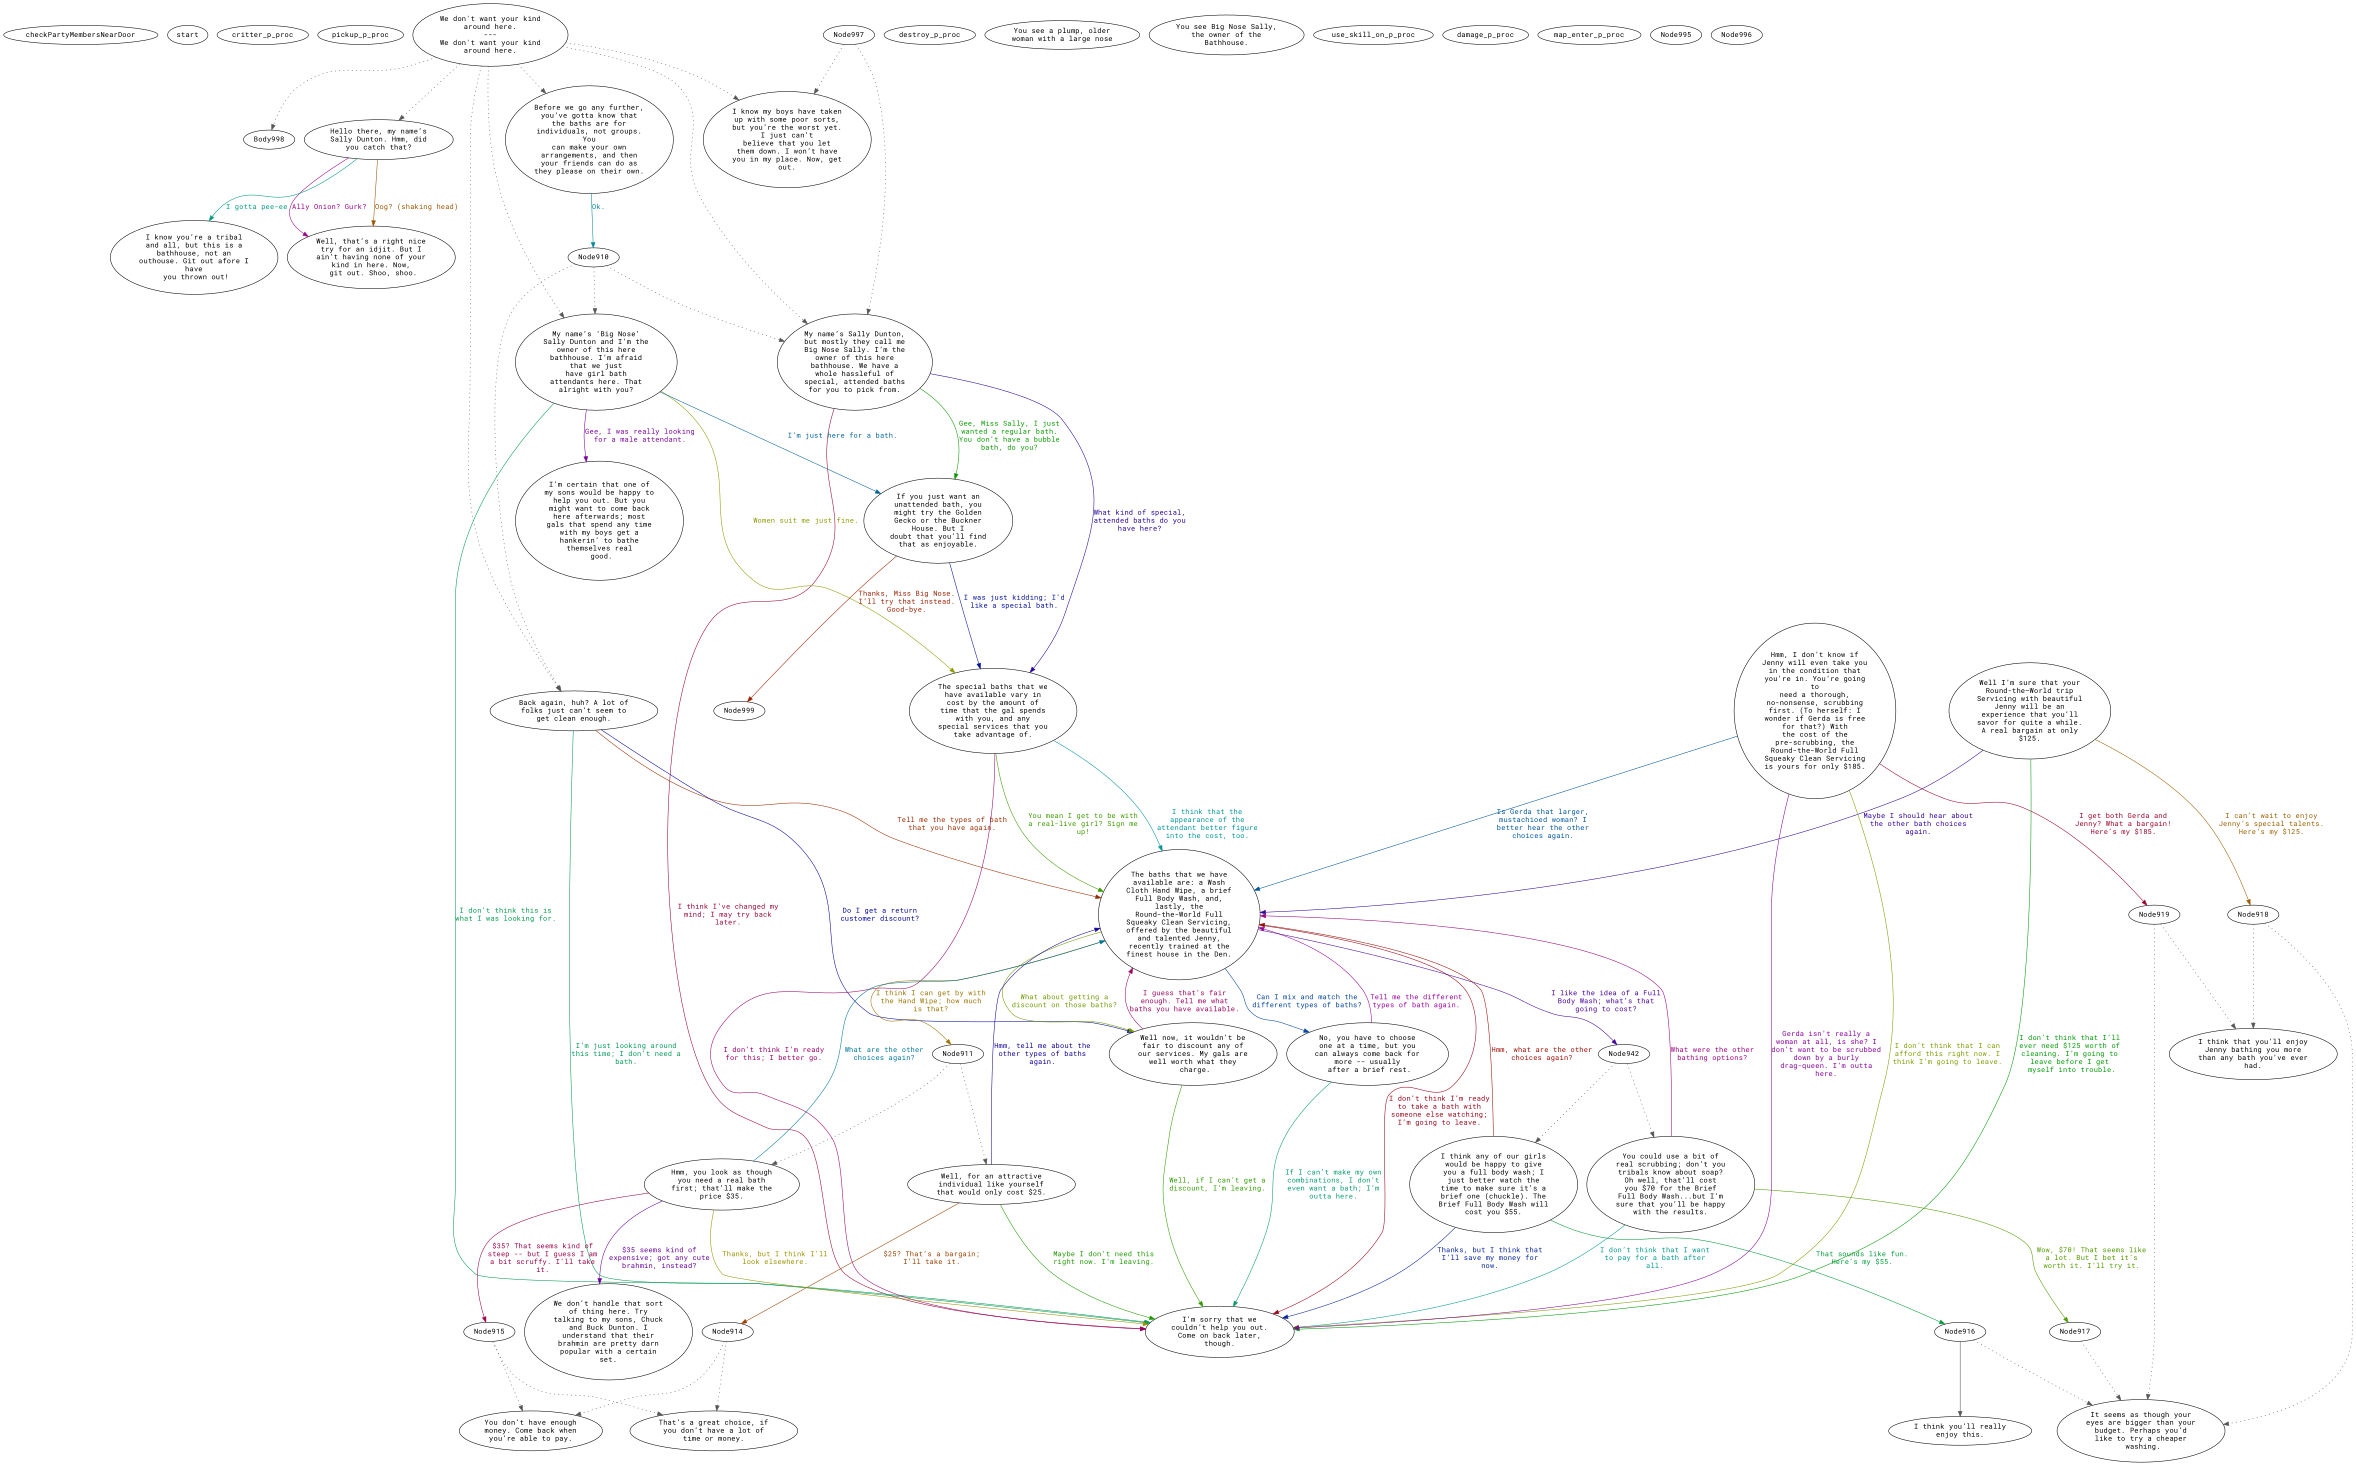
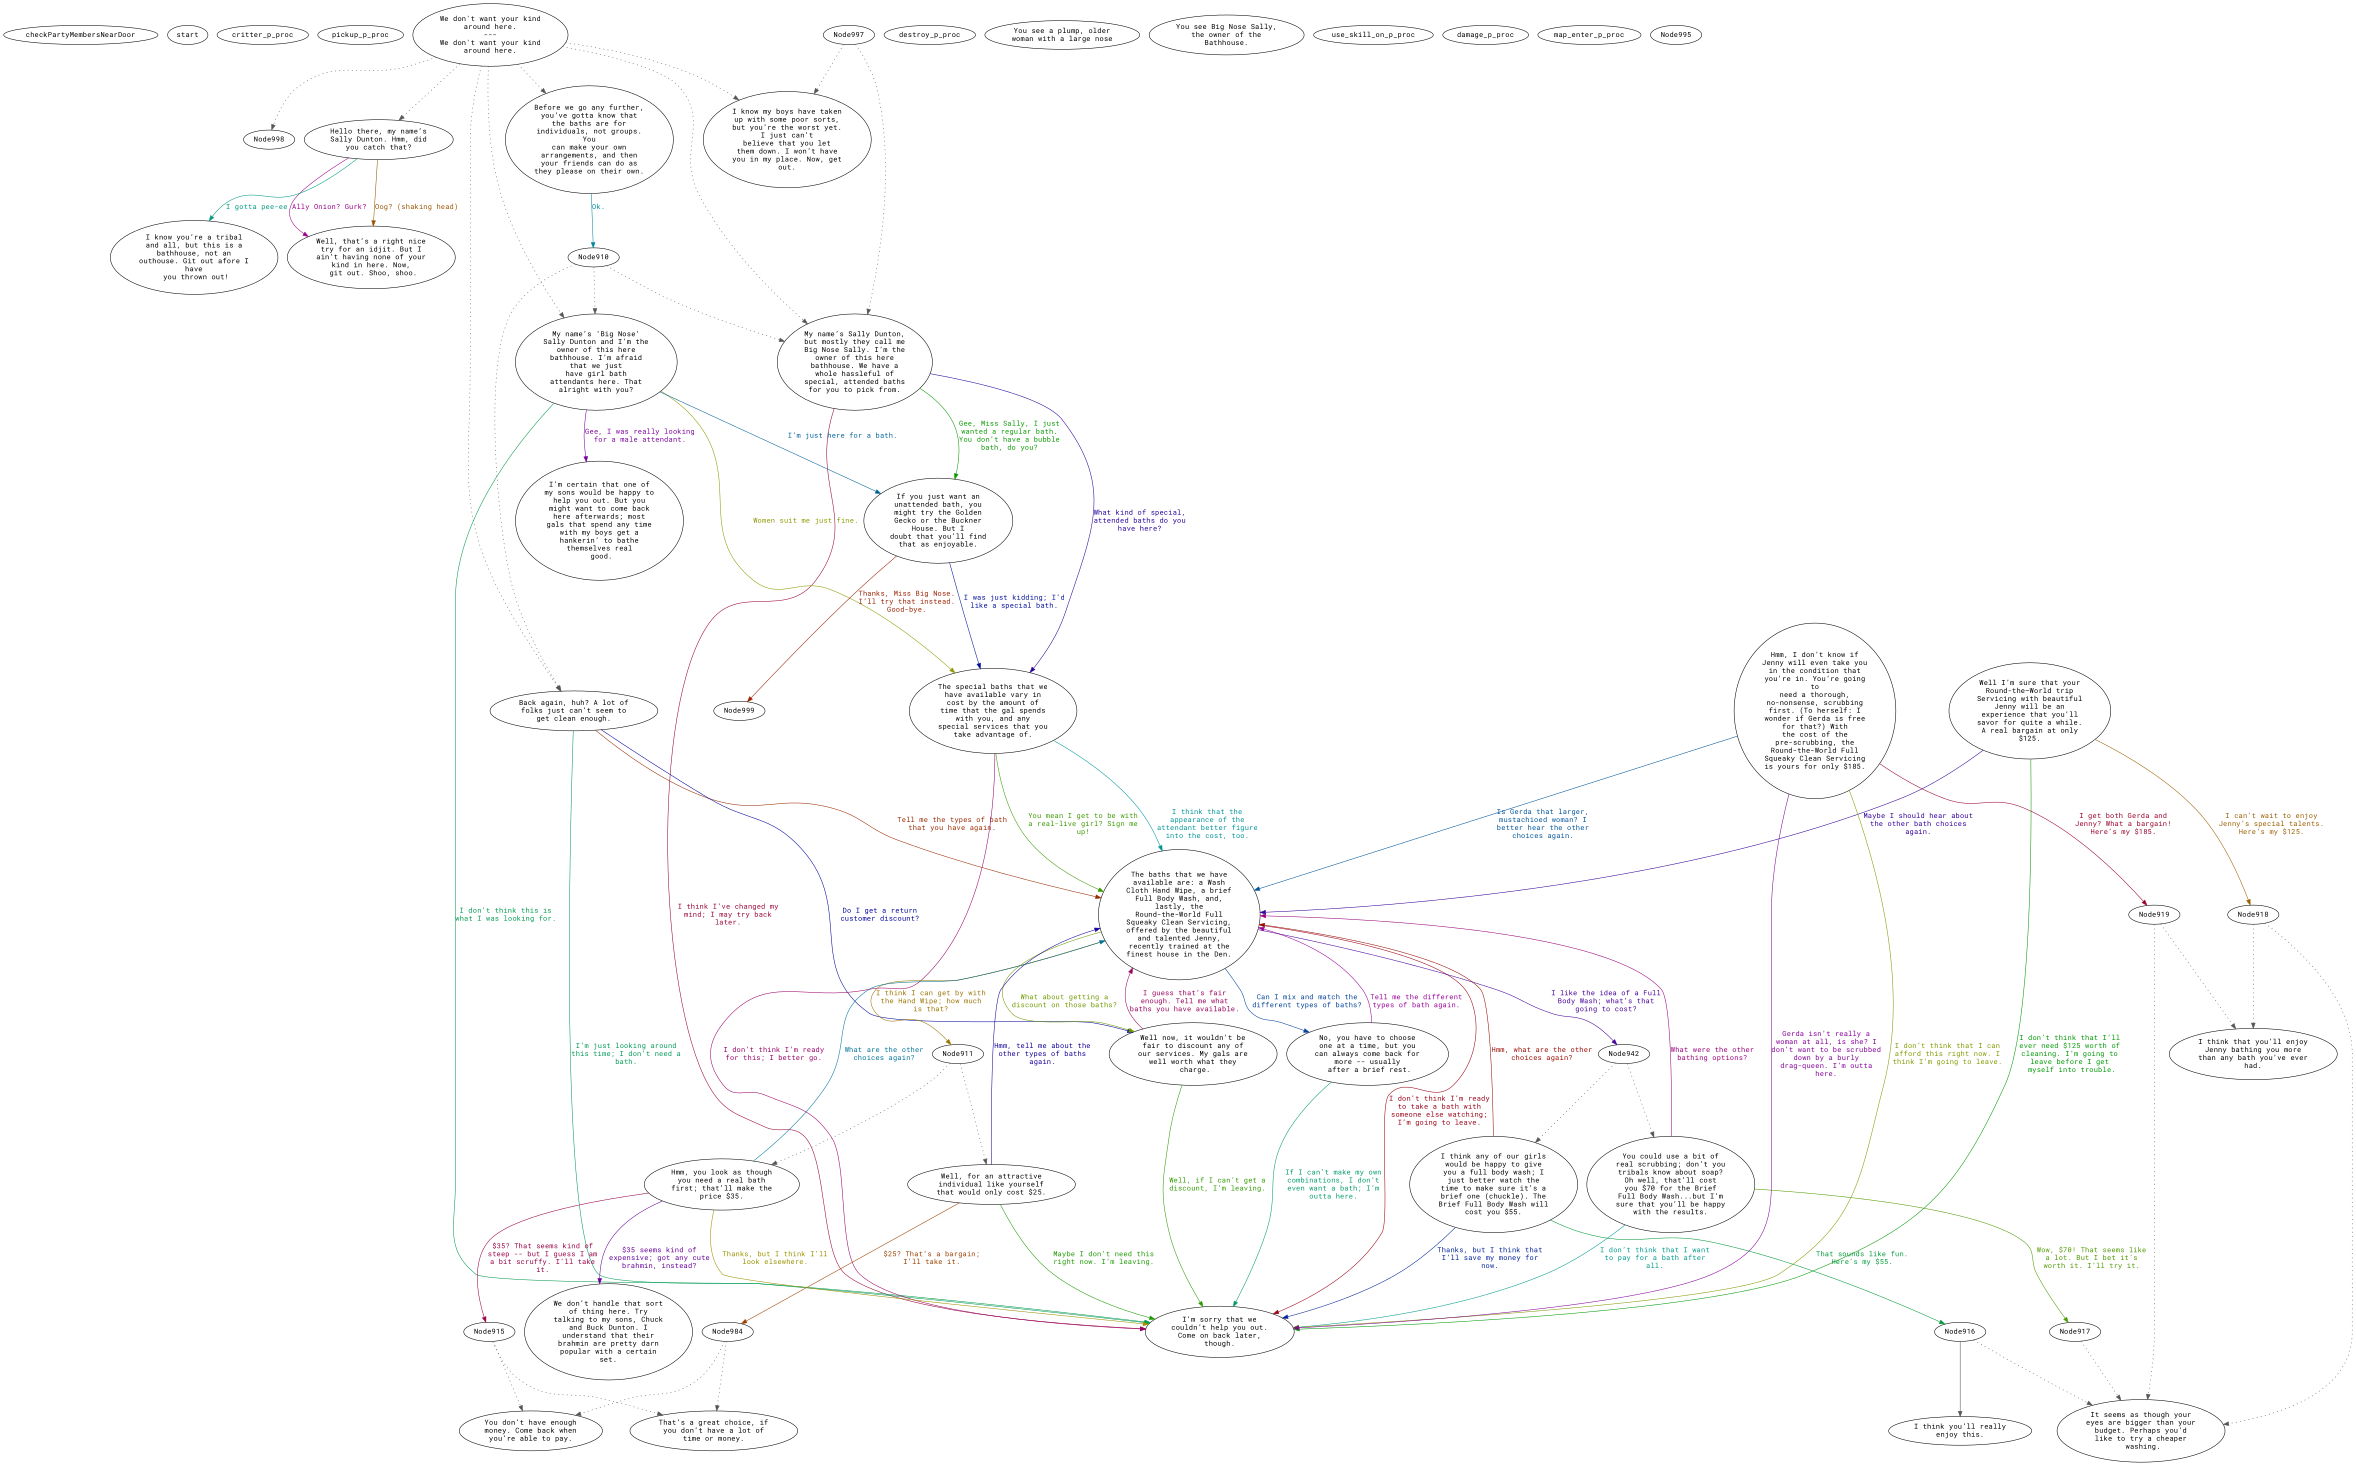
(1737, 35) -> none
(269, 140) -> (269, 140)
(728, 1332) -> (728, 1332)
